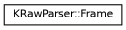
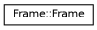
(63, 15) -> (49, 15)
